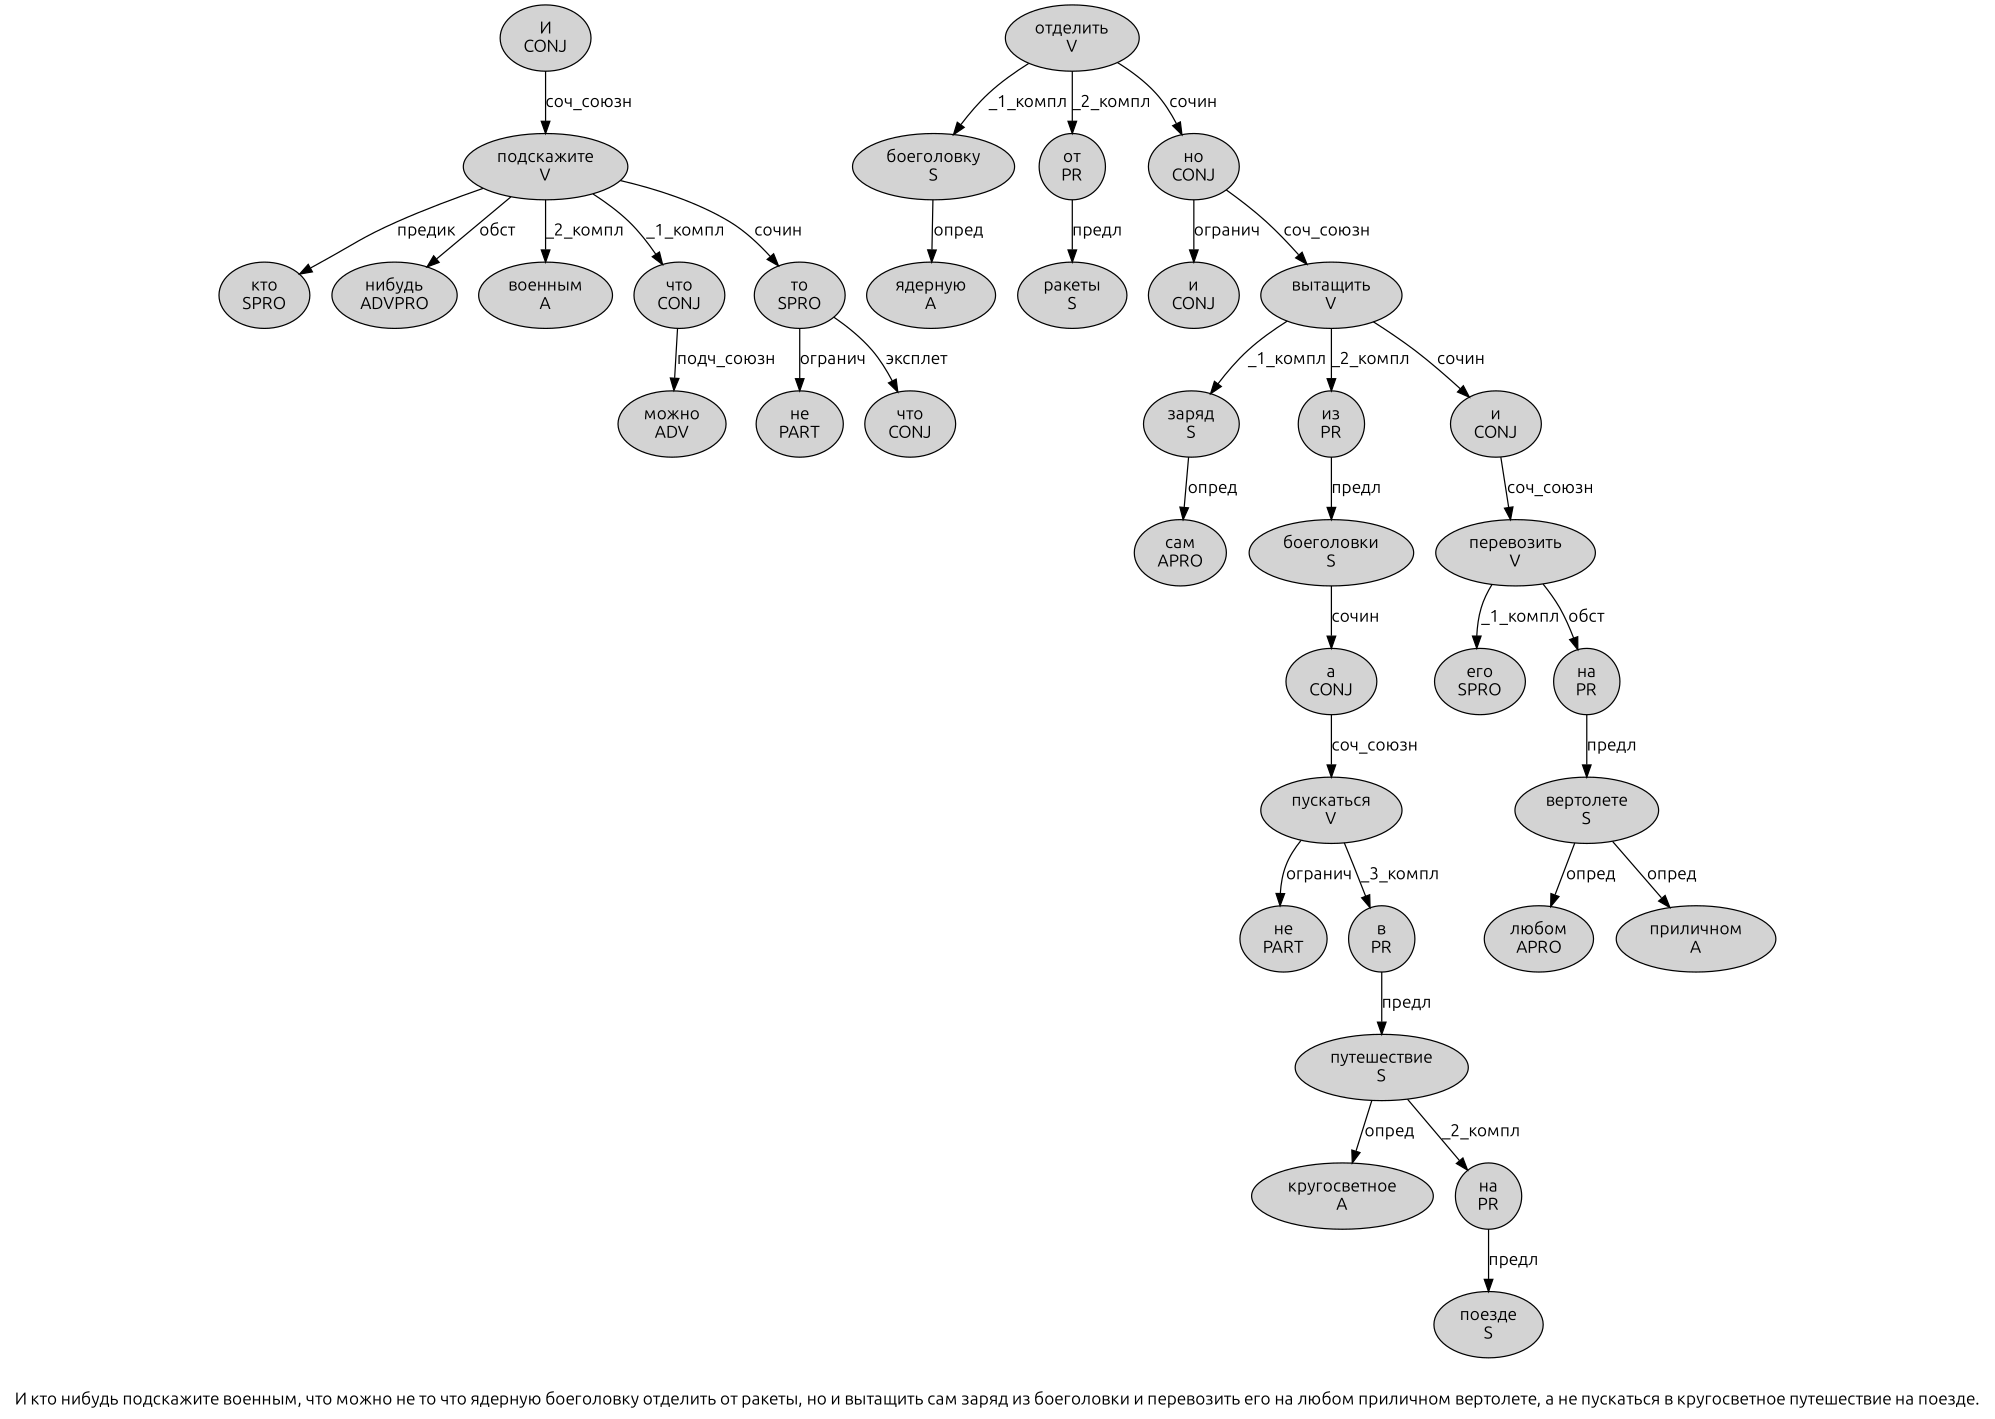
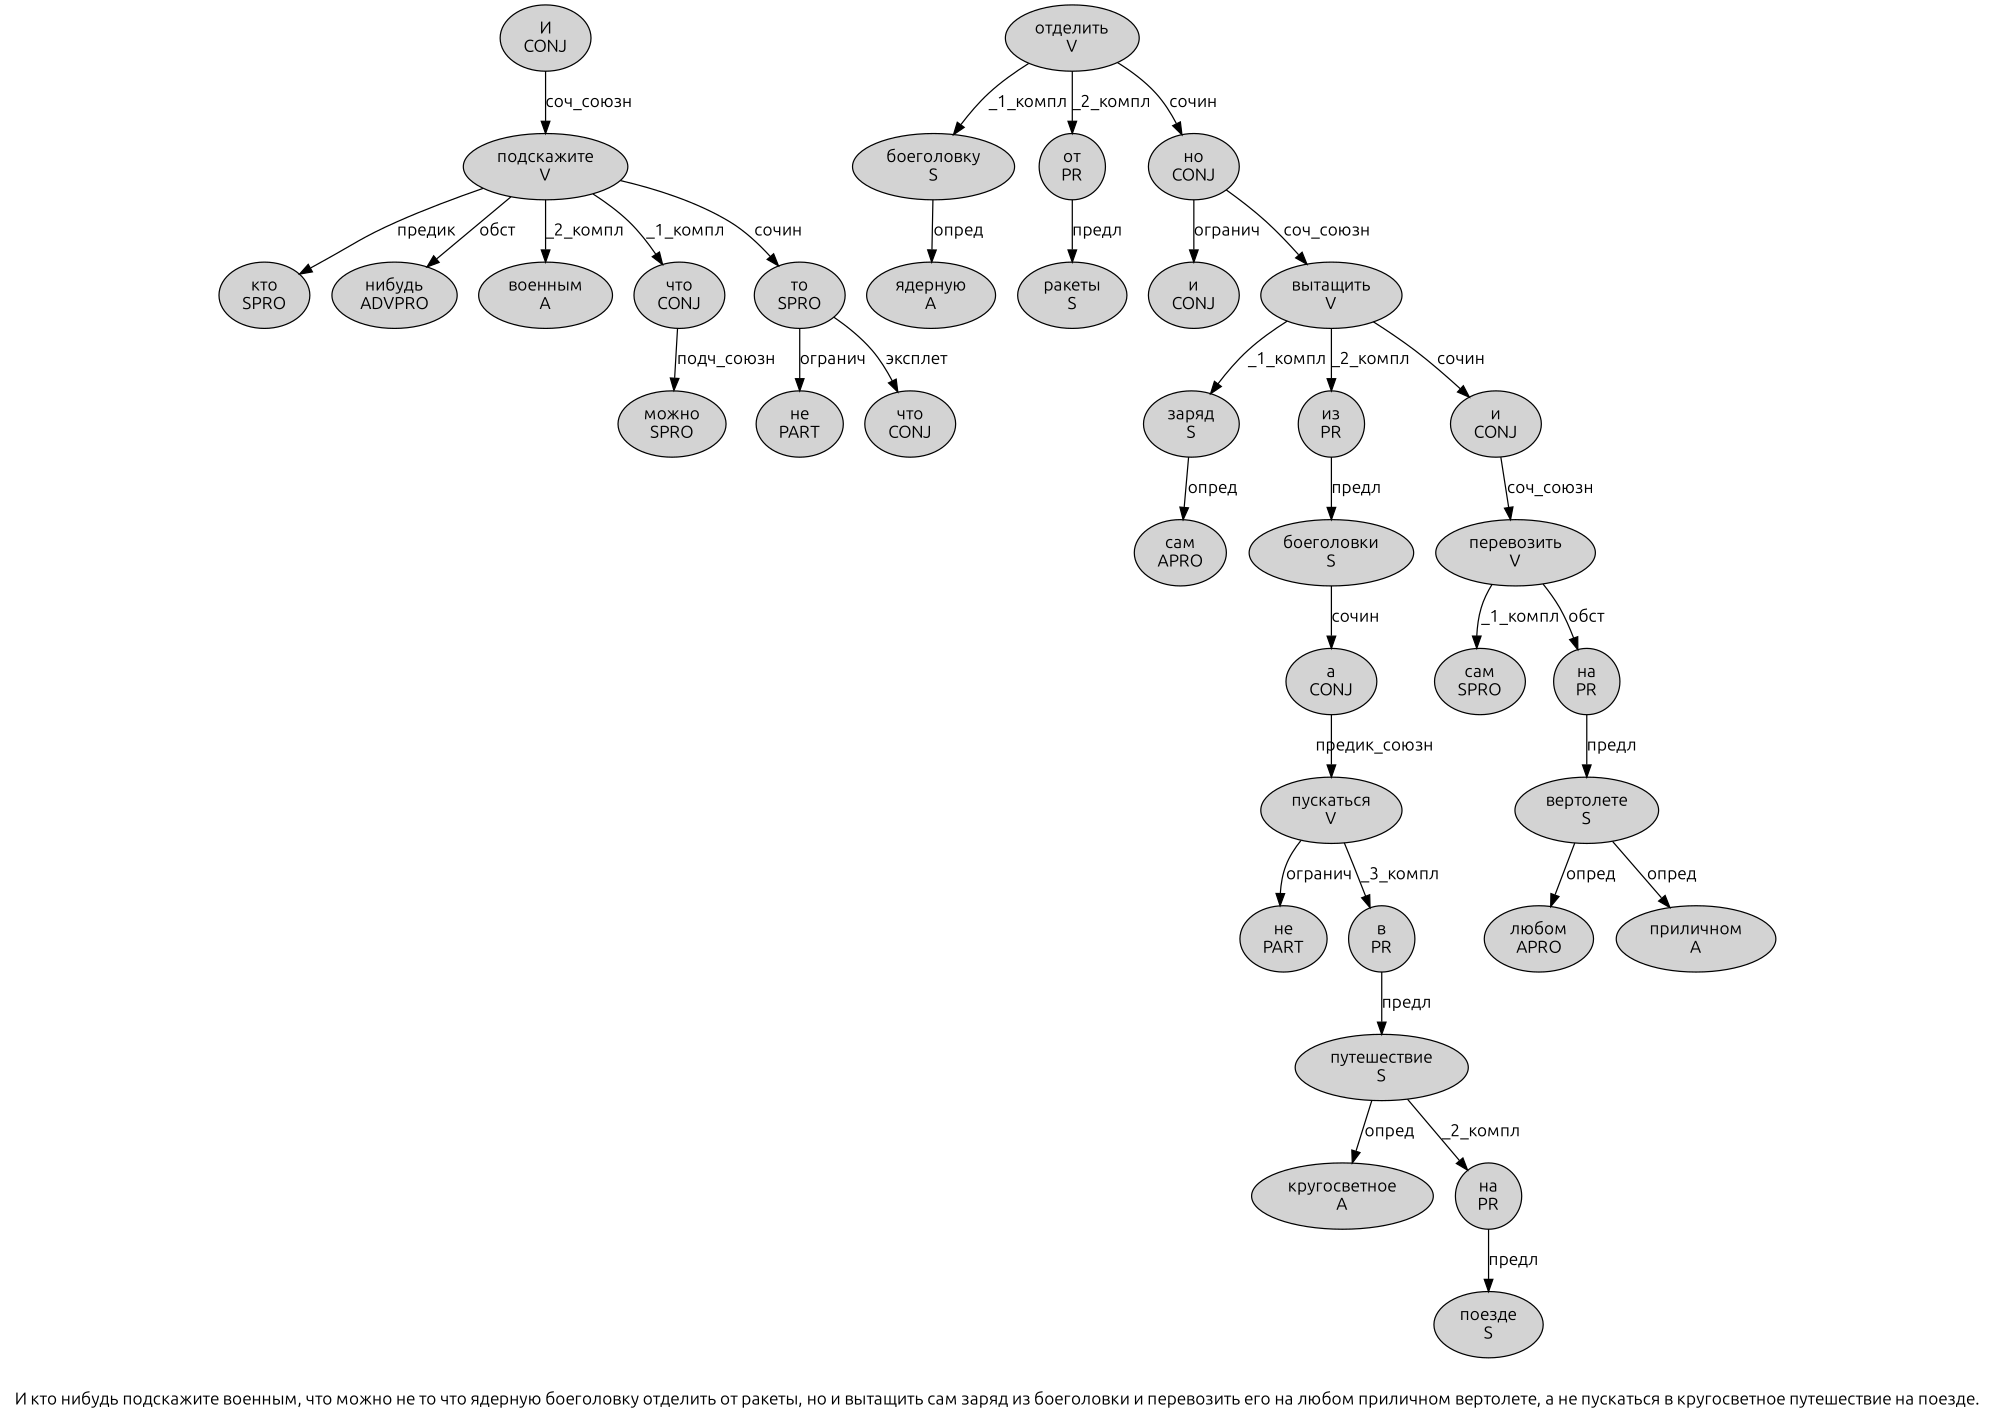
(672, 424) -> (672, 424)
(1480, 682) -> (1480, 682)
(1375, 746) -> (1375, 746)
